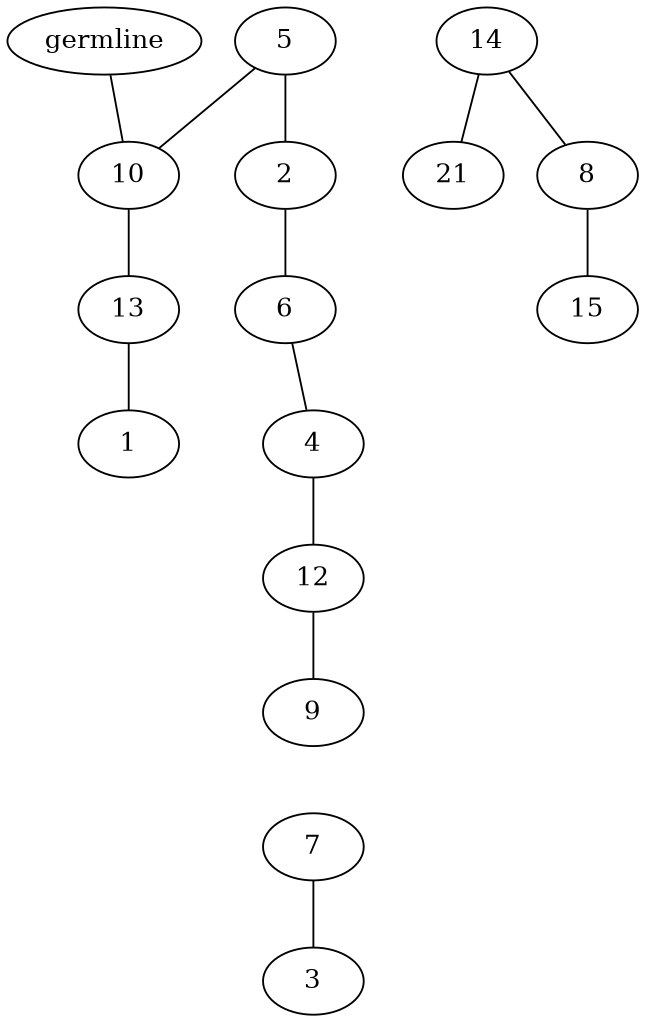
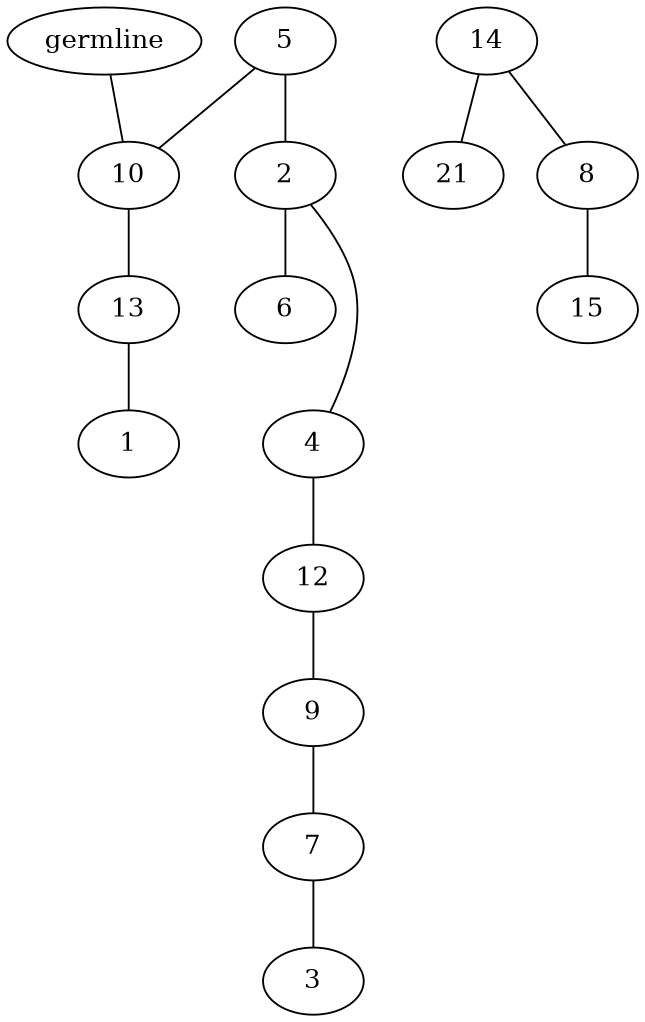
(299, 376) -> (357, 305)
none -> (313, 780)
